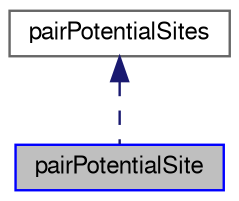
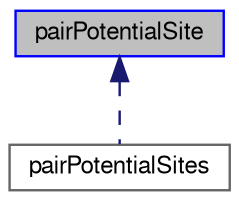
(120, 113) -> (120, 113)
